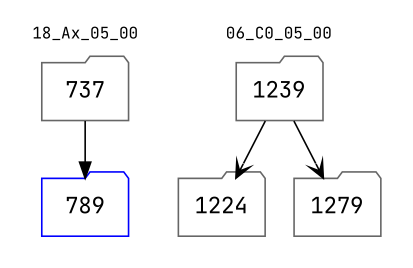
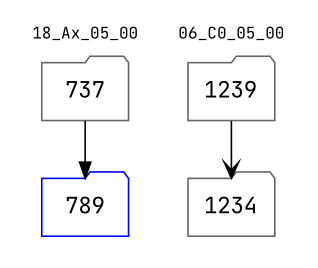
(222, 207) -> (231, 207)
(337, 207) -> none
